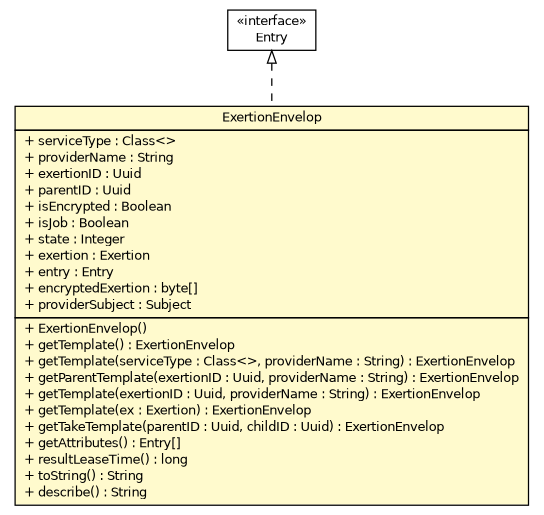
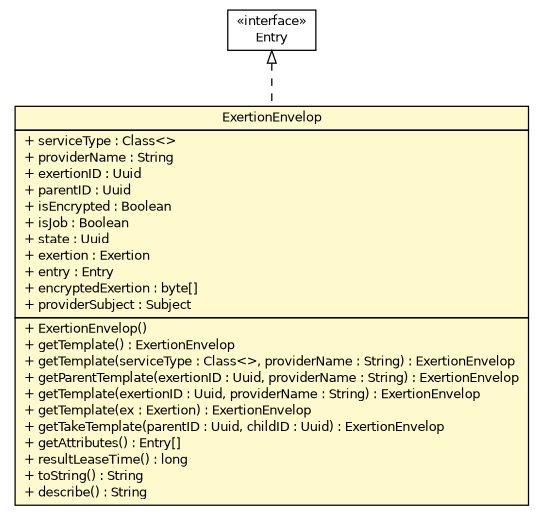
(74, 240) -> (67, 240)
